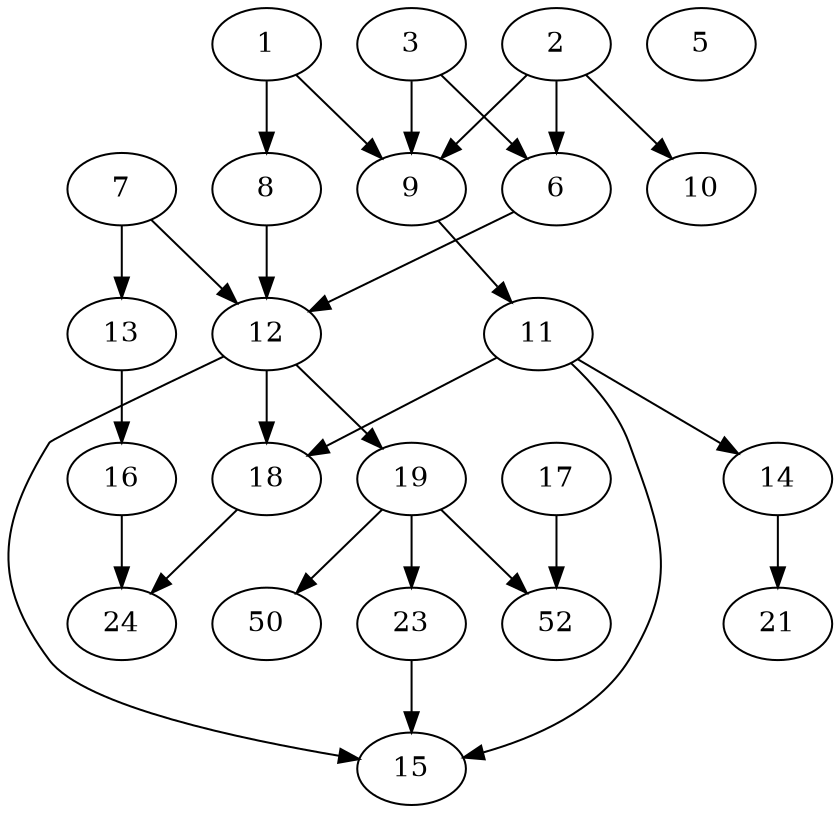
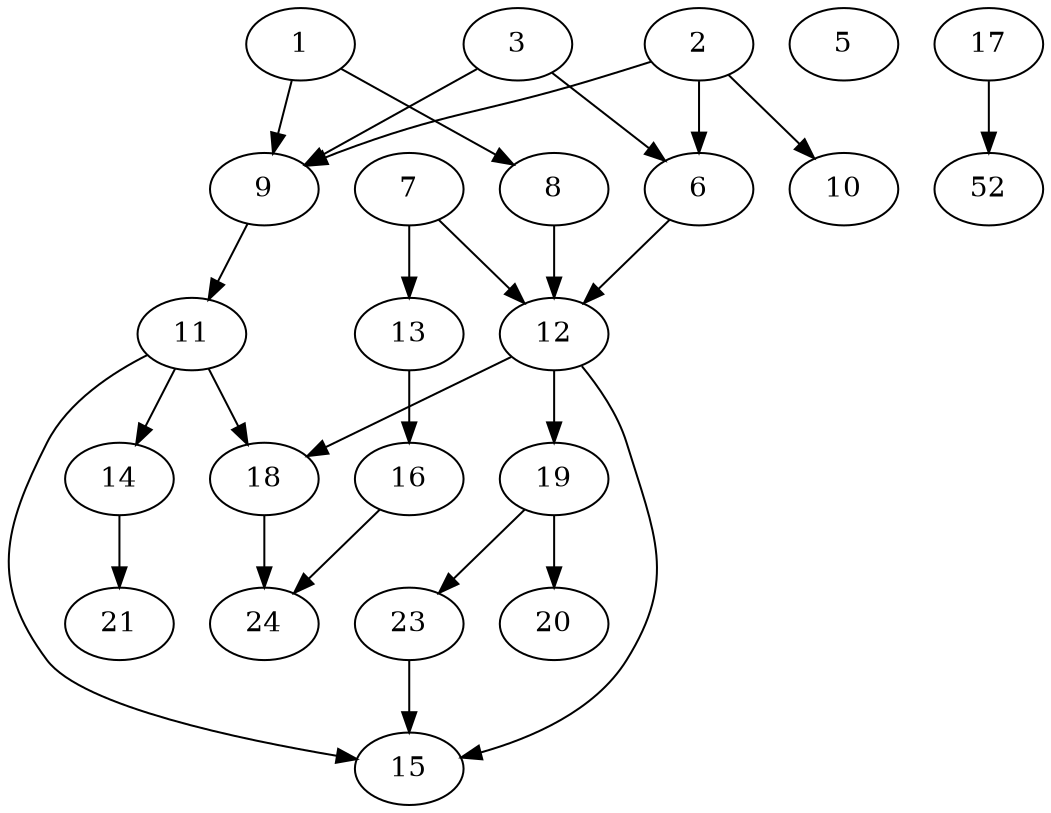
(477, 544) -> none
(267, 624) -> (554, 624)
